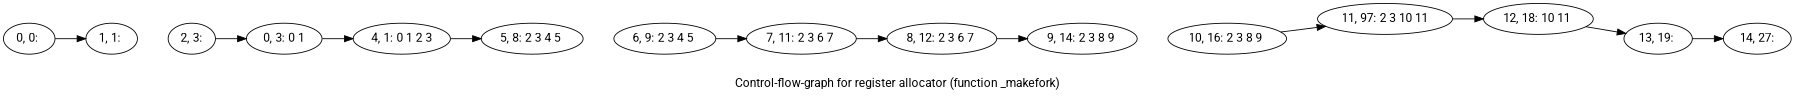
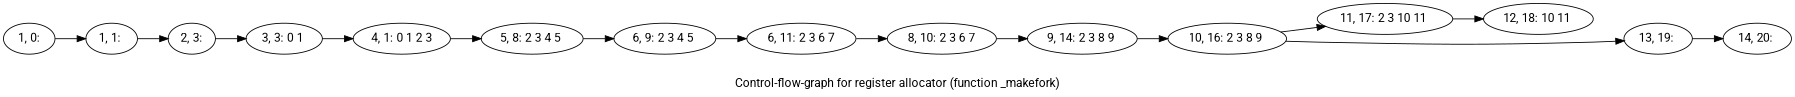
(1385, 19) -> (1385, 19)
(1602, 29) -> (1451, 44)
(29, 39) -> (29, 39)
none -> (149, 39)
(284, 39) -> (284, 39)
none -> (594, 39)
(801, 39) -> (801, 39)
(942, 39) -> (942, 39)
none -> (1148, 39)
(1757, 39) -> (1757, 39)
